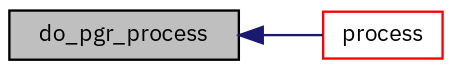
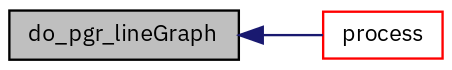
(124, 35) -> (124, 35)
